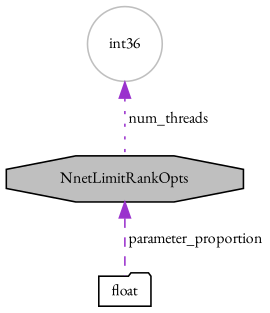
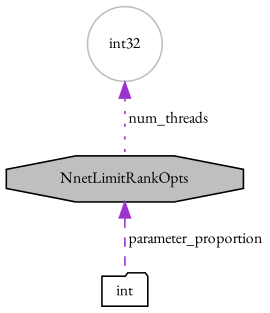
(125, 44) -> (125, 44)
(125, 291) -> (125, 291)
